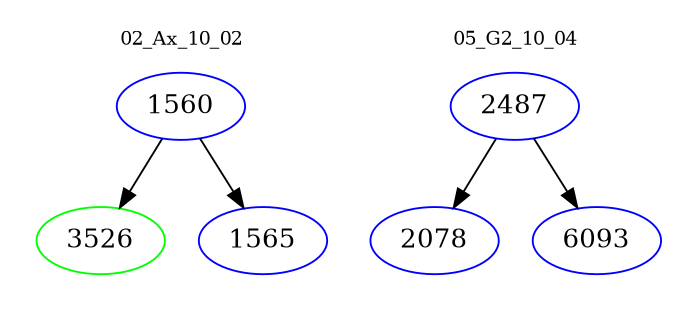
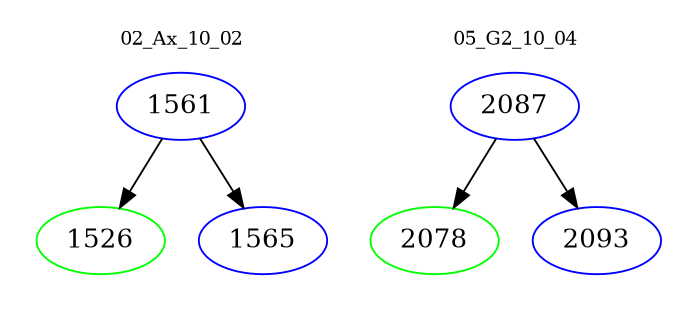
(181, 106) -> (181, 106)
(515, 106) -> (515, 106)
(101, 241) -> (101, 241)
(435, 241) -> (435, 241)
(597, 241) -> (597, 241)
